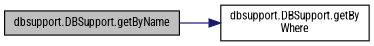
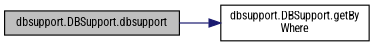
(92, 23) -> (92, 23)
